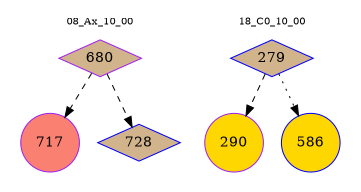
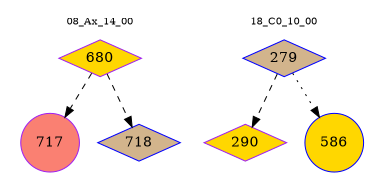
(100, 22) -> (100, 22)
(100, 58) -> (100, 58)
(139, 143) -> (139, 143)
(234, 143) -> (245, 143)
